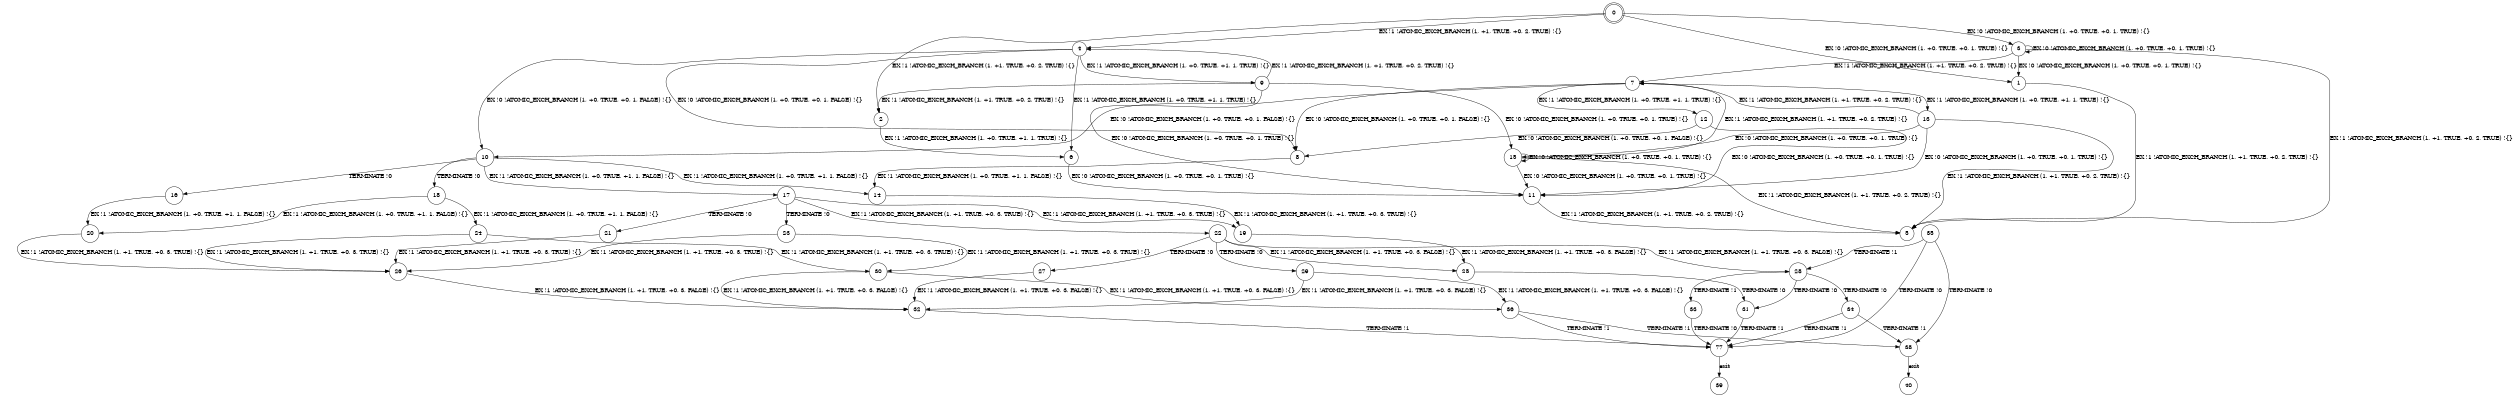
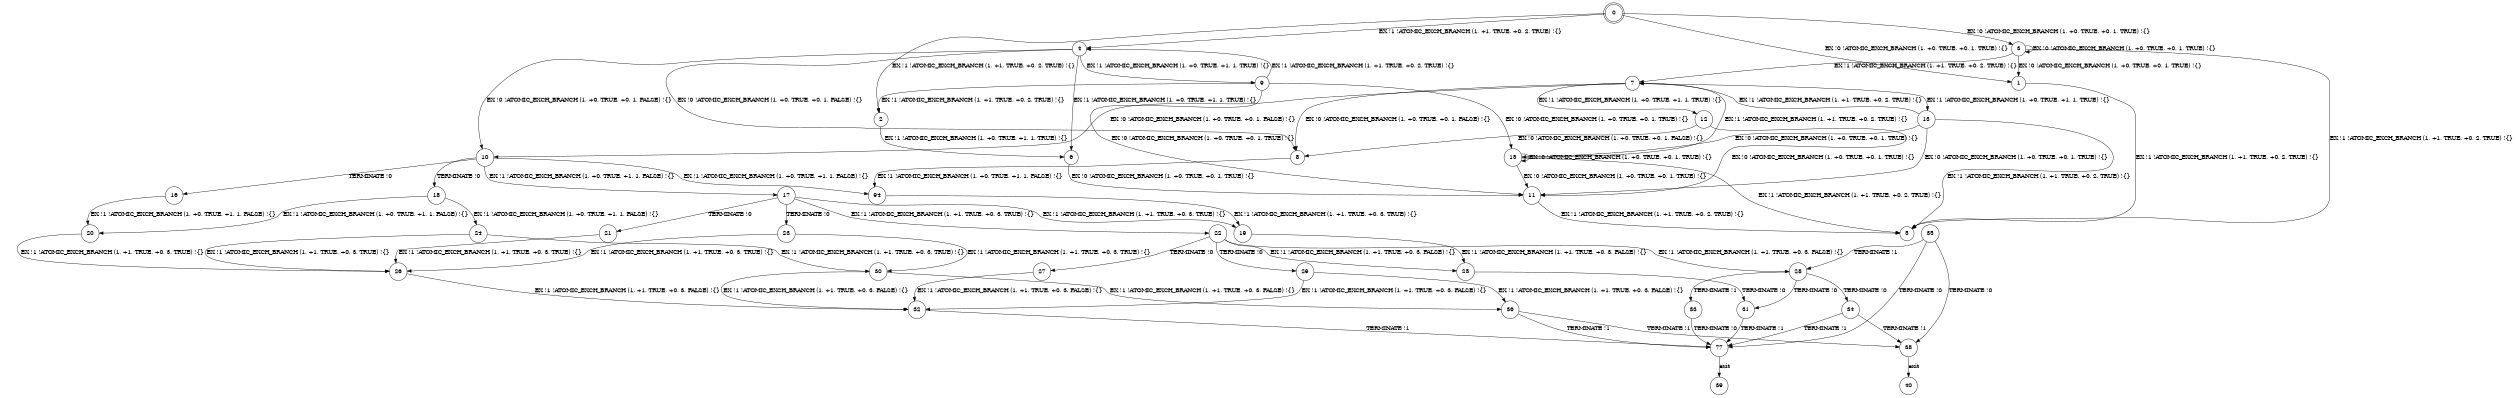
(877, 196) -> (877, 196)
